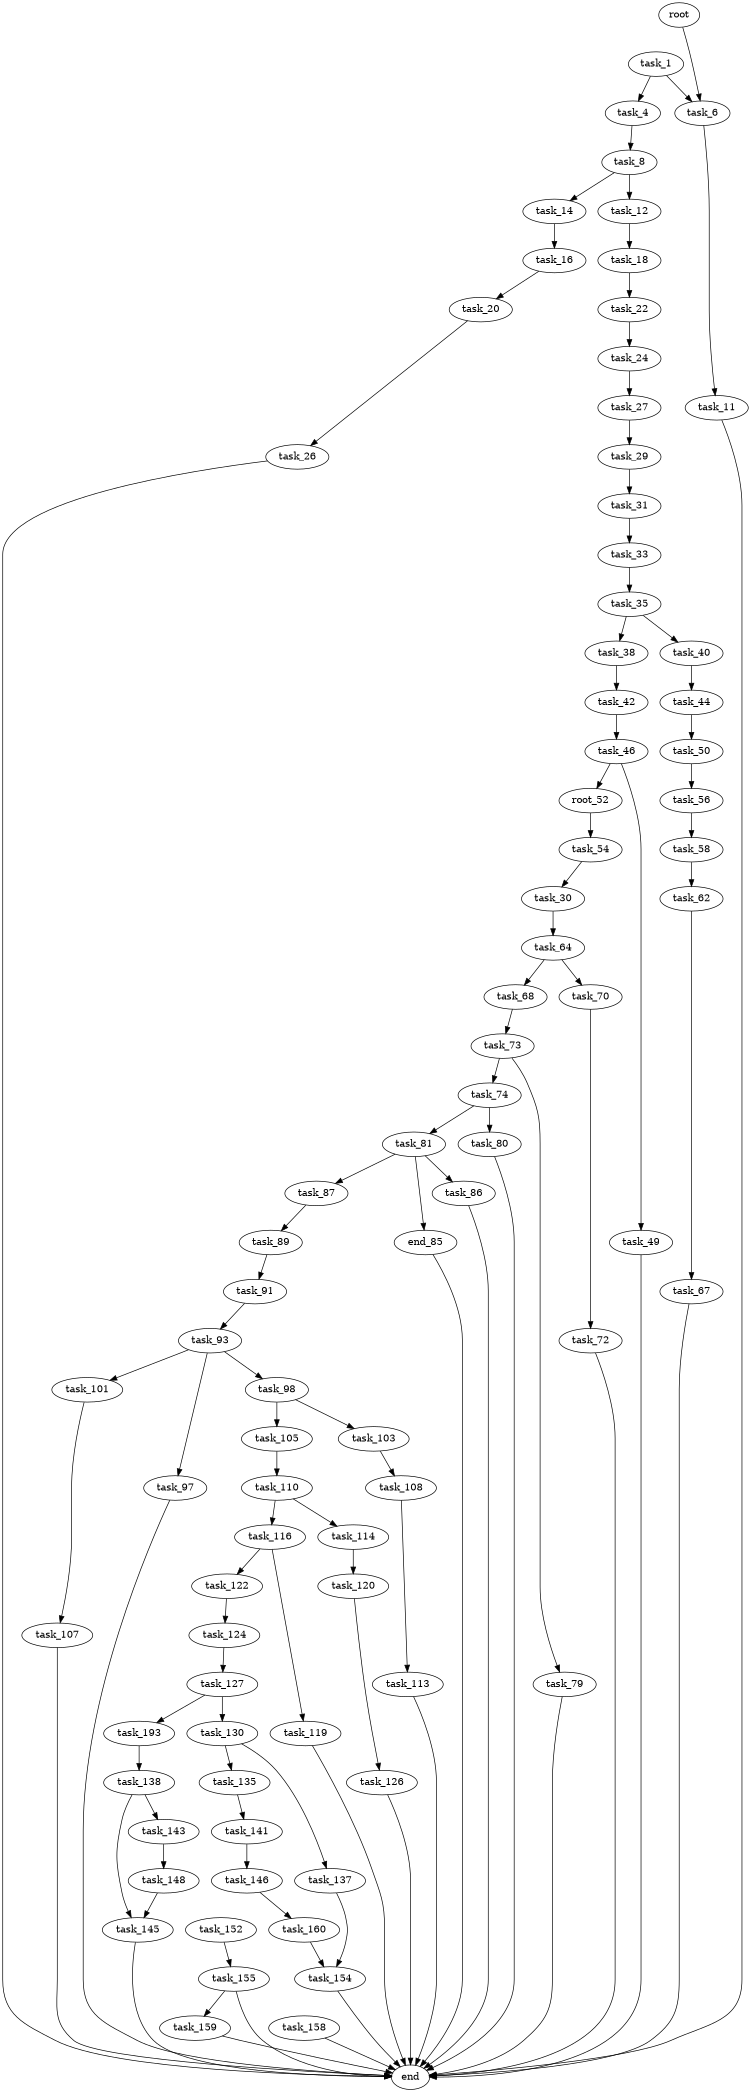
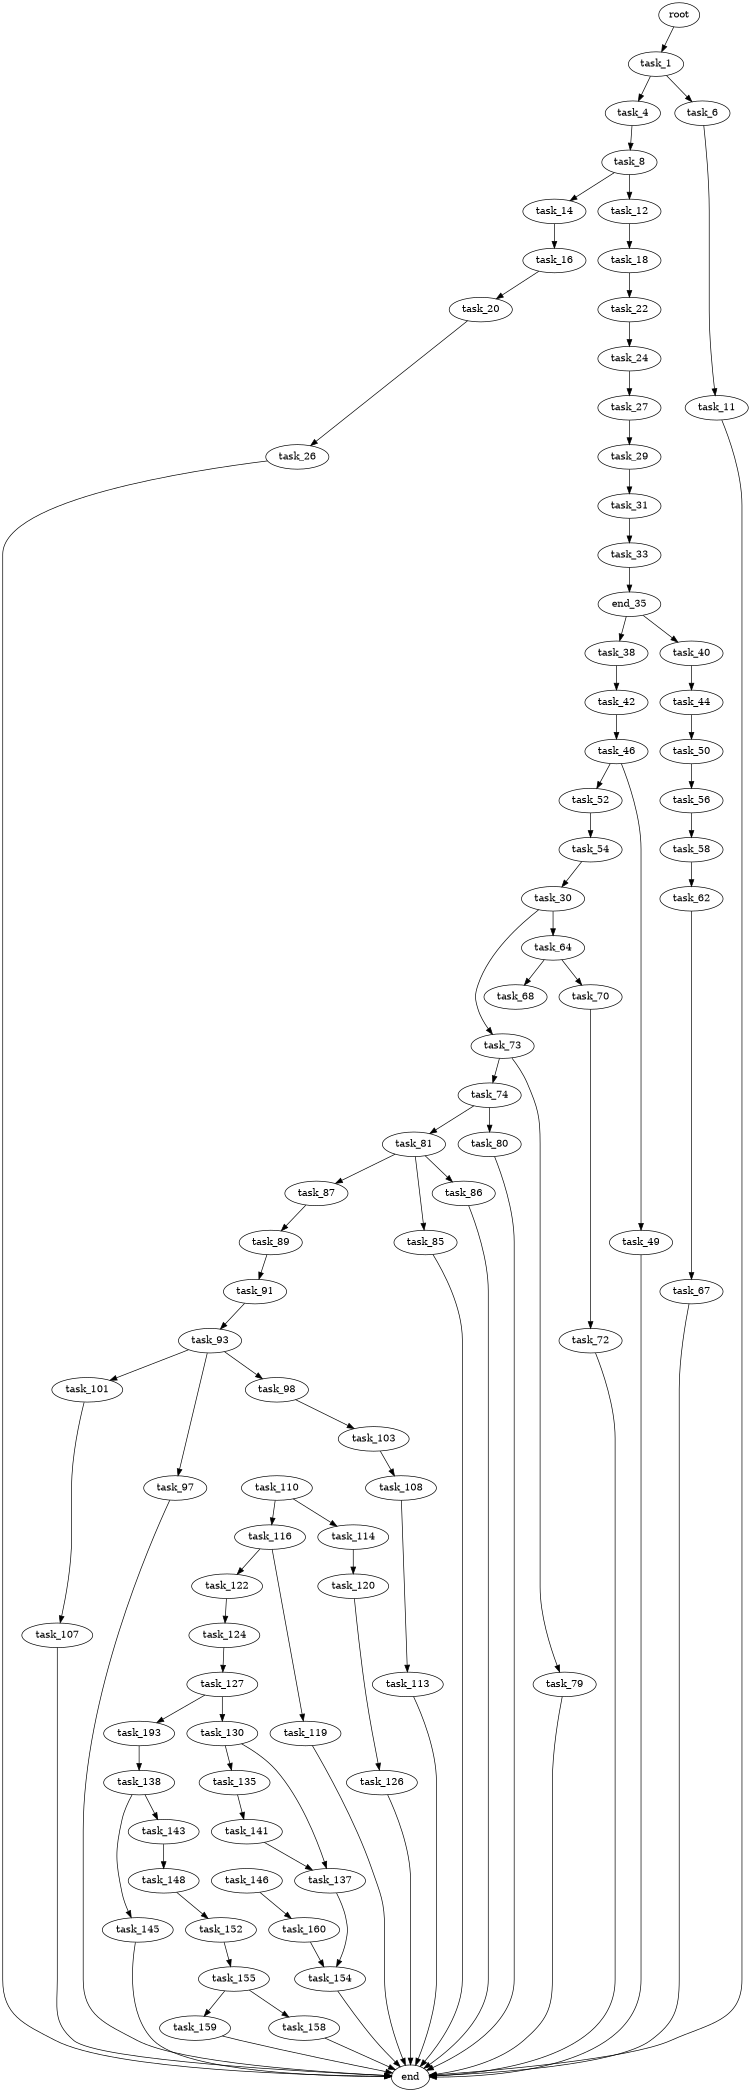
(692, 60) -> (669, 36)
(629, 604) -> (629, 604)
(591, 801) -> (591, 801)
(510, 1018) -> (489, 962)
(426, 1243) -> (426, 1243)
(277, 1439) -> none
(247, 1853) -> (285, 1854)
(152, 1902) -> (190, 1903)
(294, 2059) -> (266, 2002)
